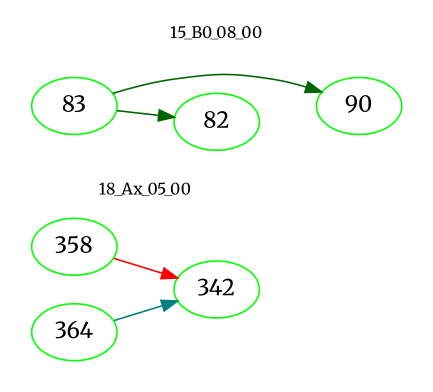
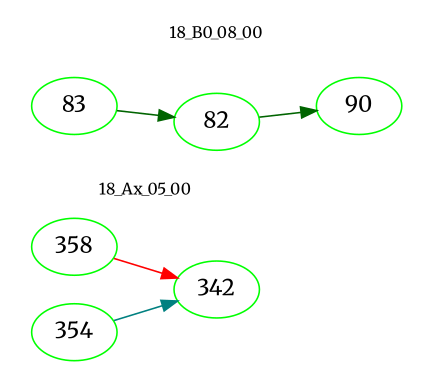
(217, 34) -> (217, 34)
(209, 75) -> (280, 115)
(74, 332) -> (74, 332)
